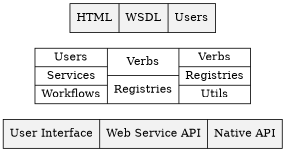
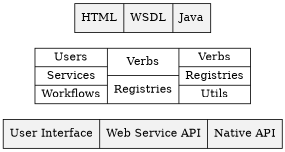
(192, 18) -> (192, 18)
